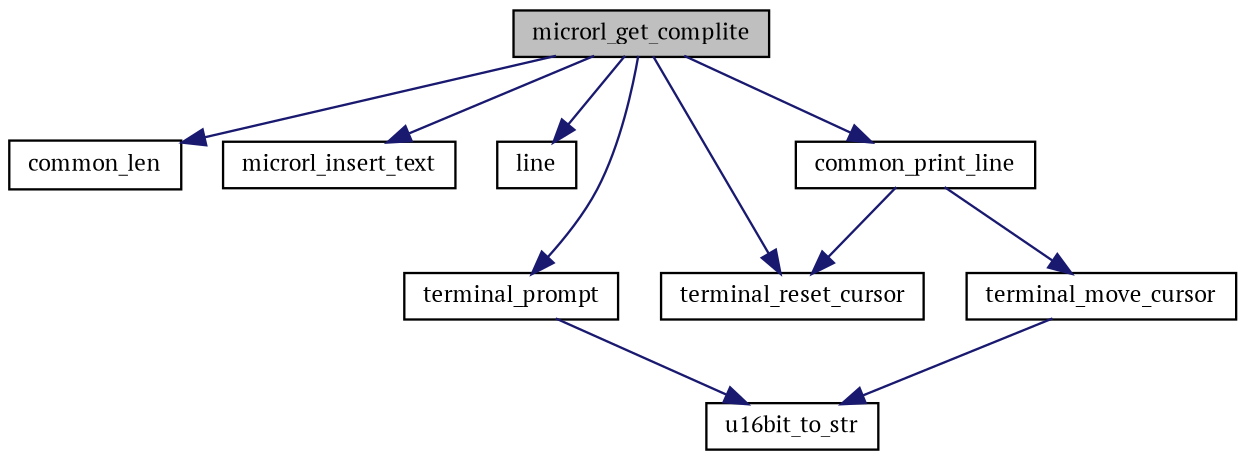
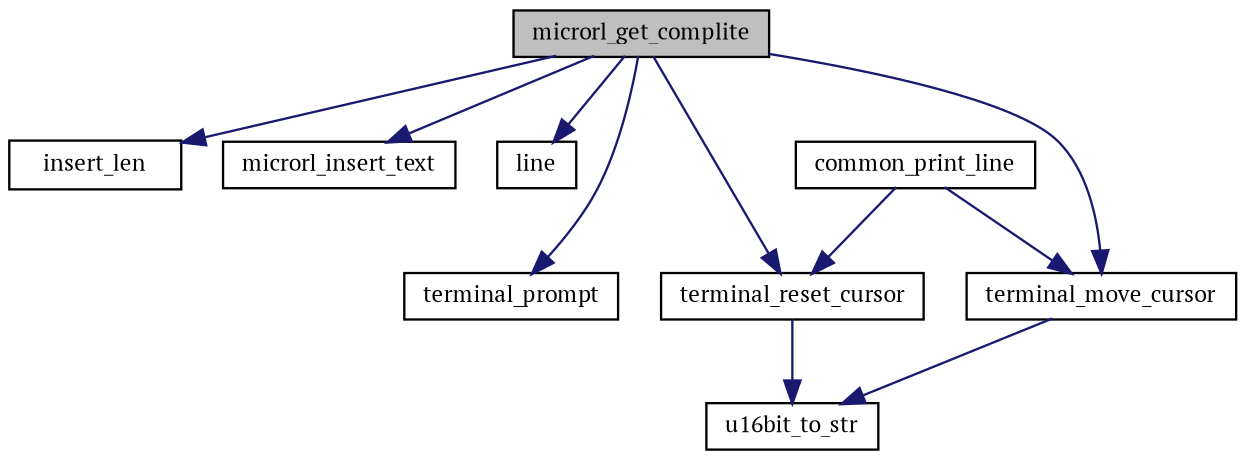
(767, 94) -> (976, 100)
(95, 165) -> (95, 165)
(641, 356) -> (792, 350)
